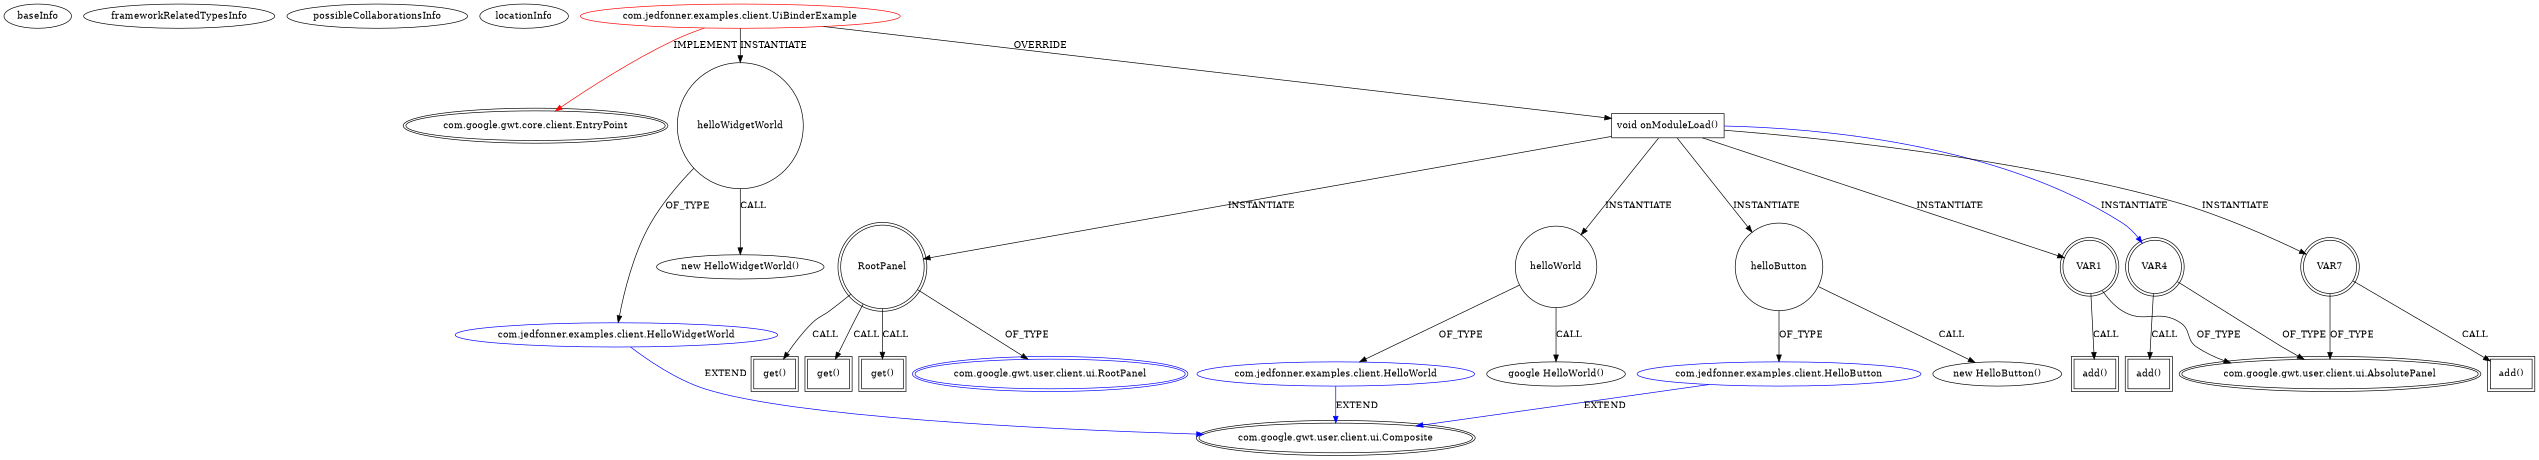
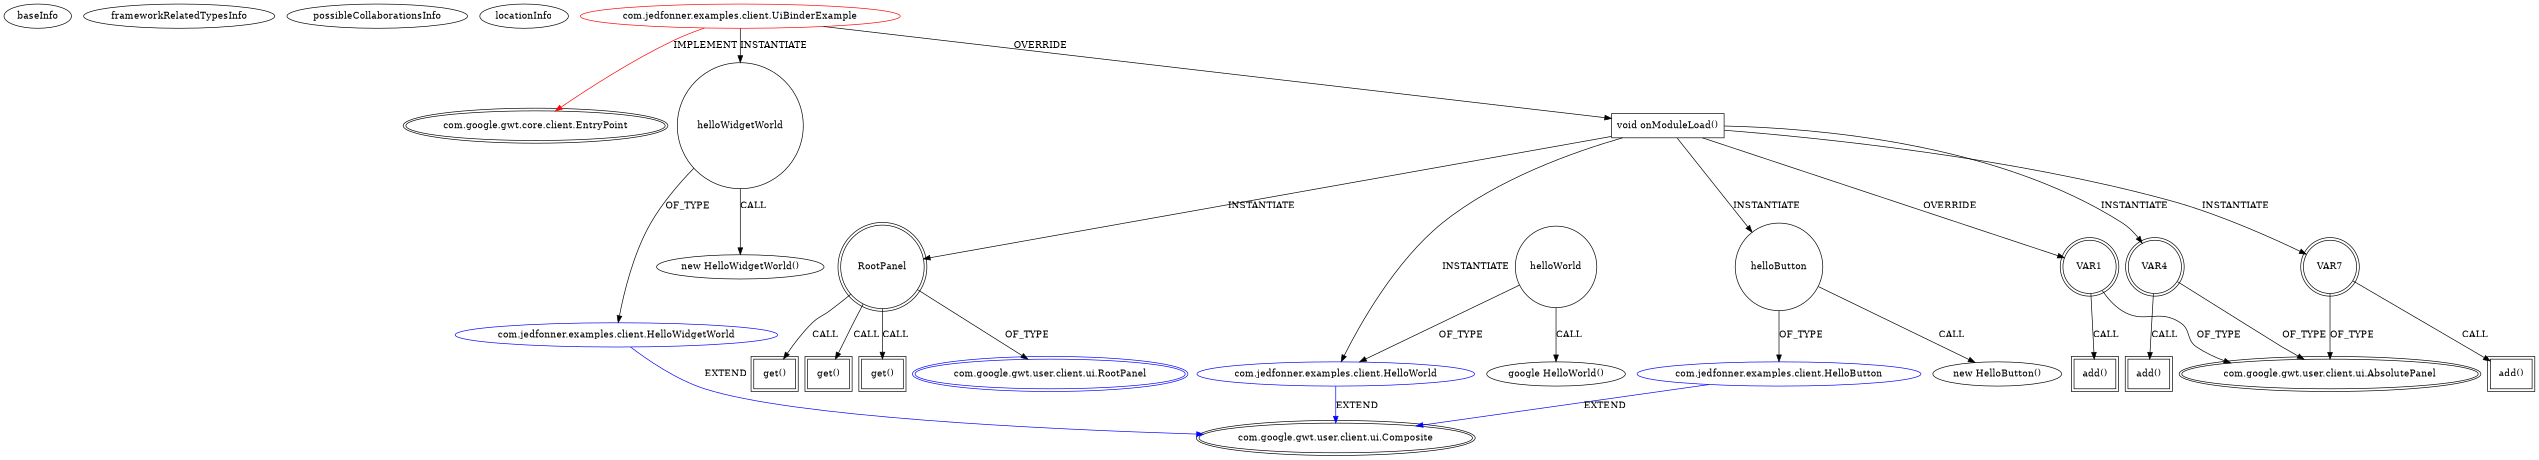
(1919, 147) -> (1919, 147)
(1622, 184) -> (1456, 213)
(1950, 206) -> (1950, 206)
